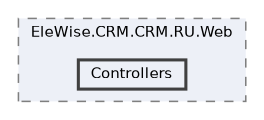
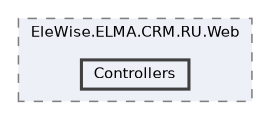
(132, 33) -> (135, 33)
